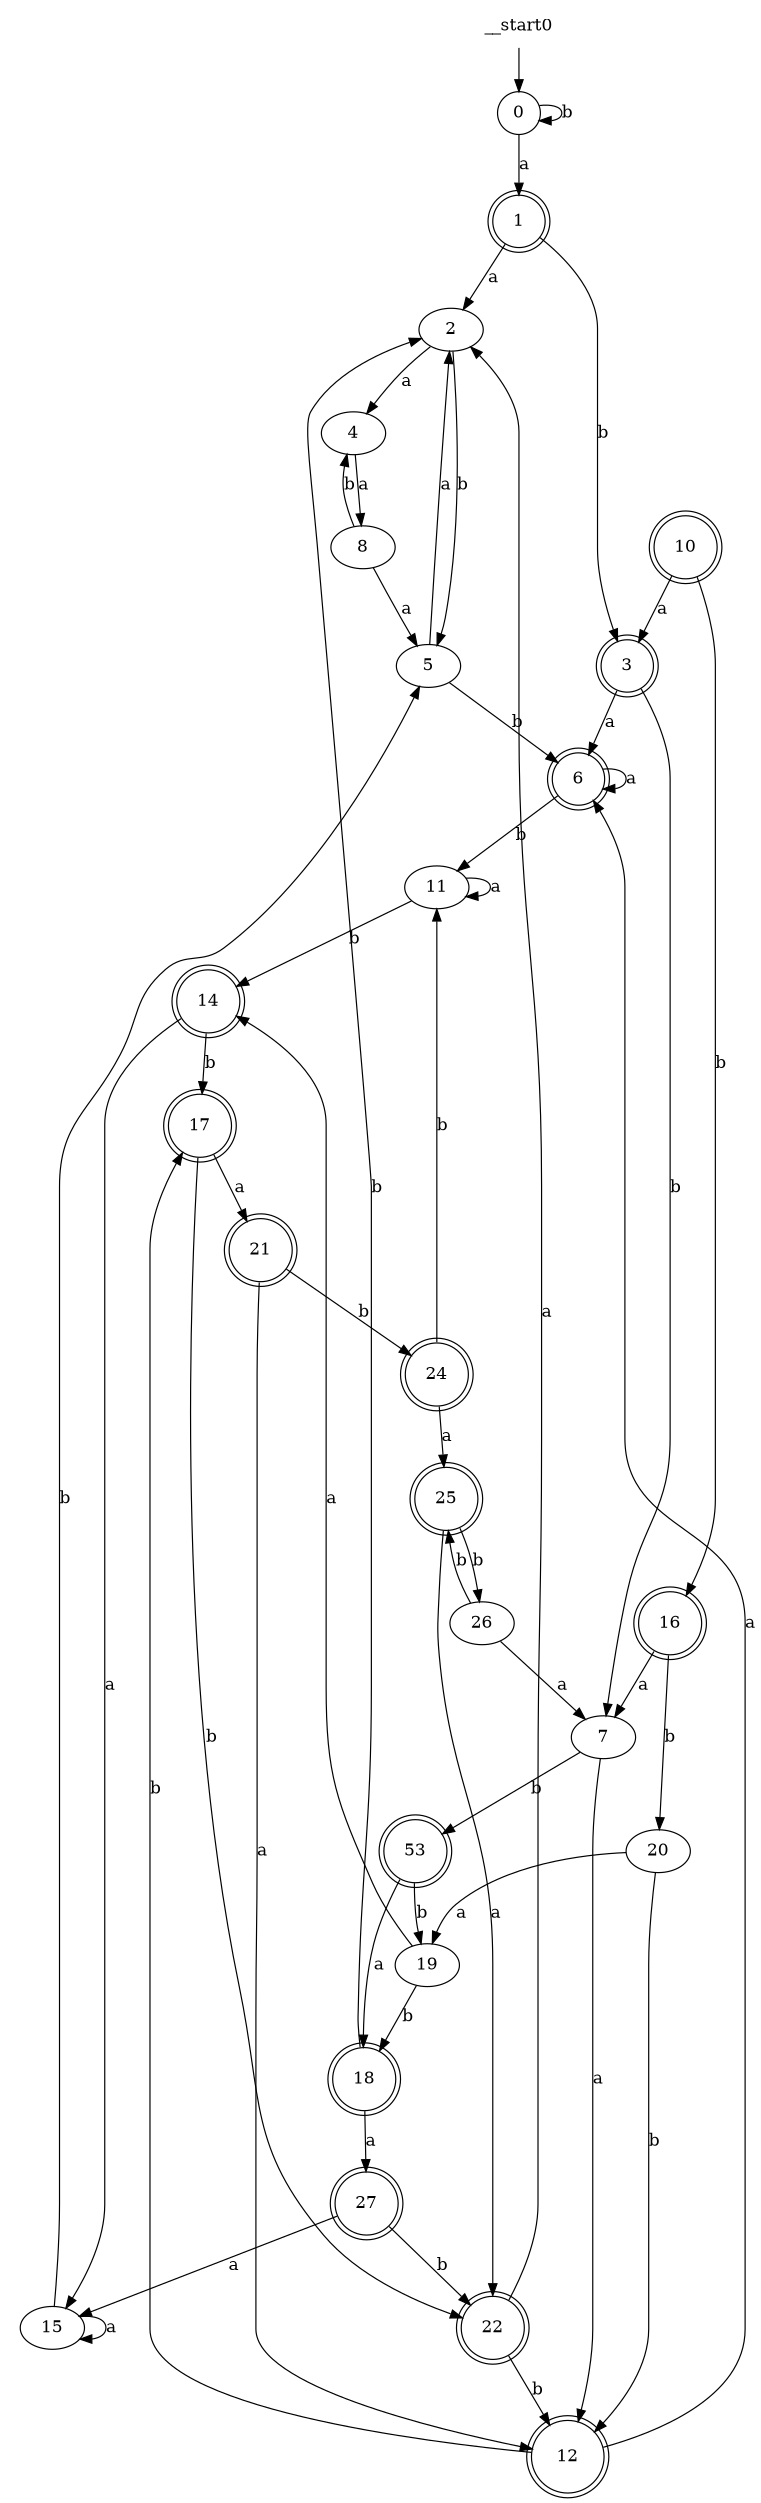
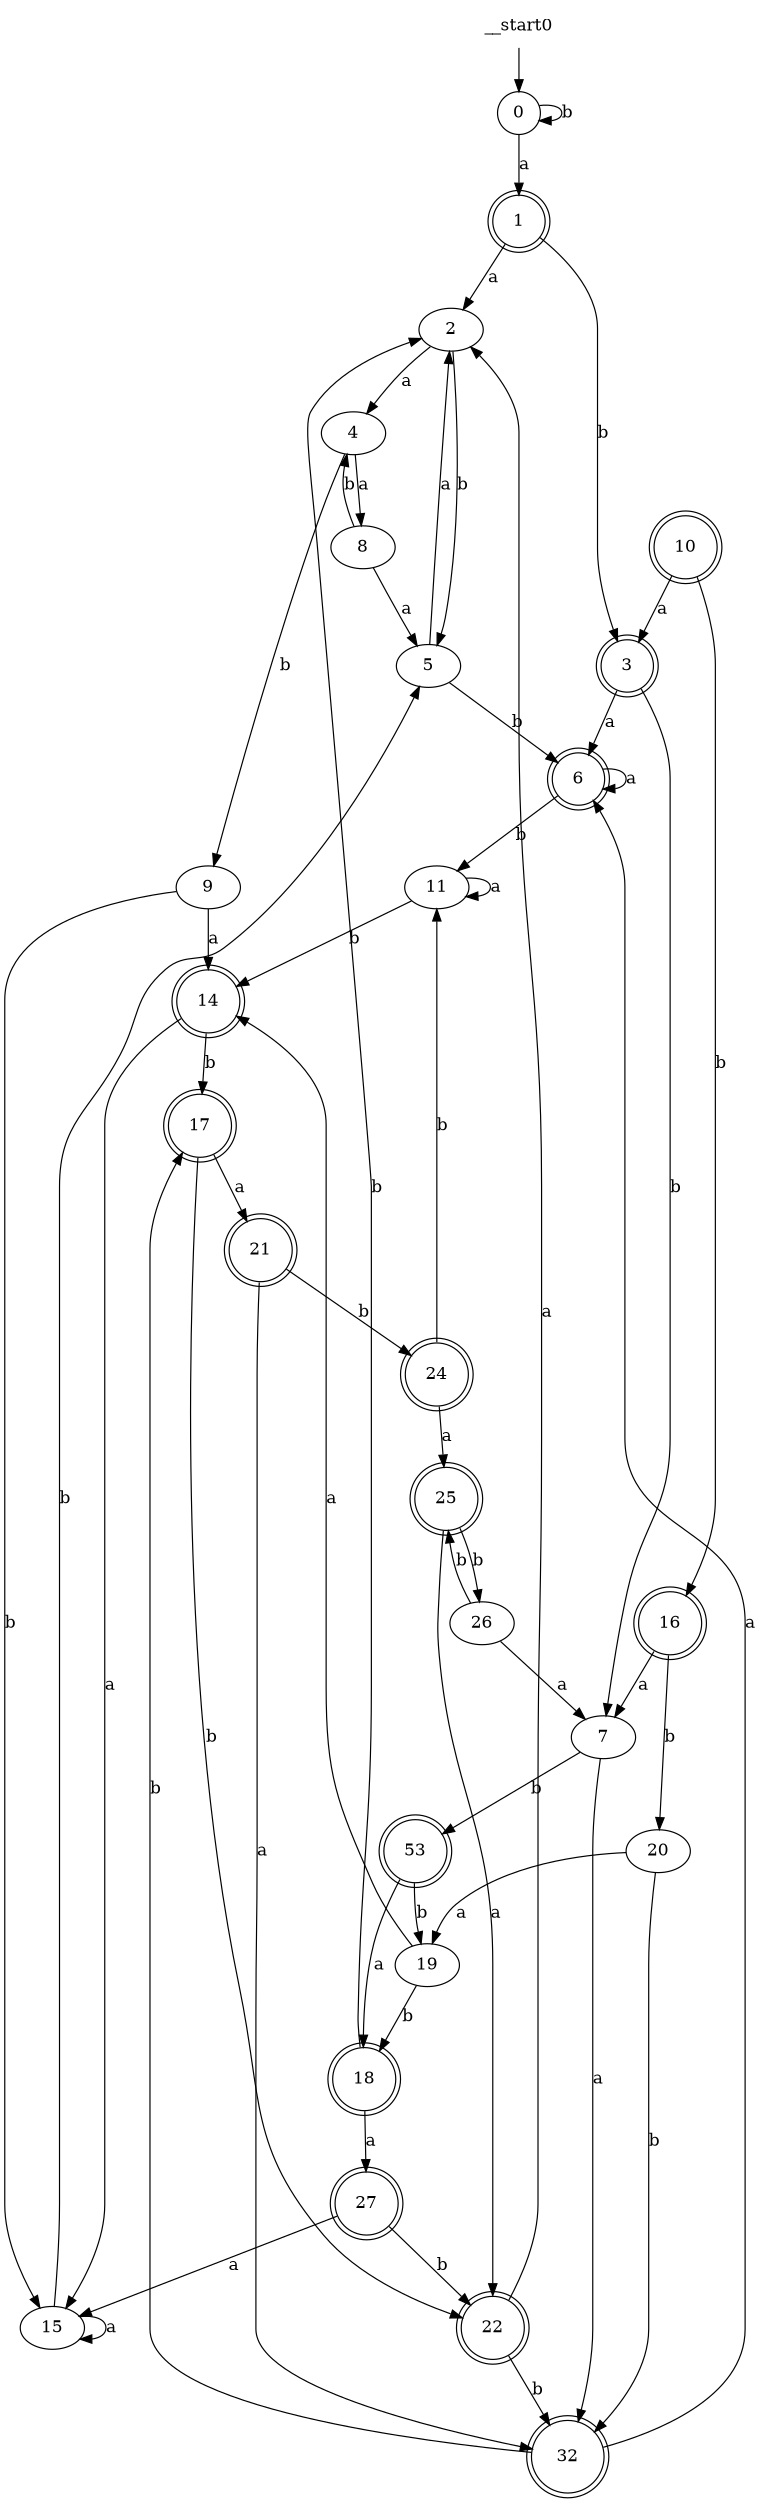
none -> (208, 887)
(568, 2457) -> (568, 2457)
